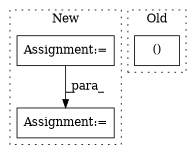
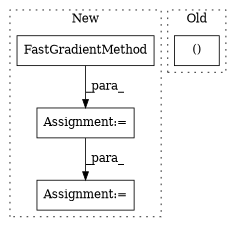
none -> (86, 51)
